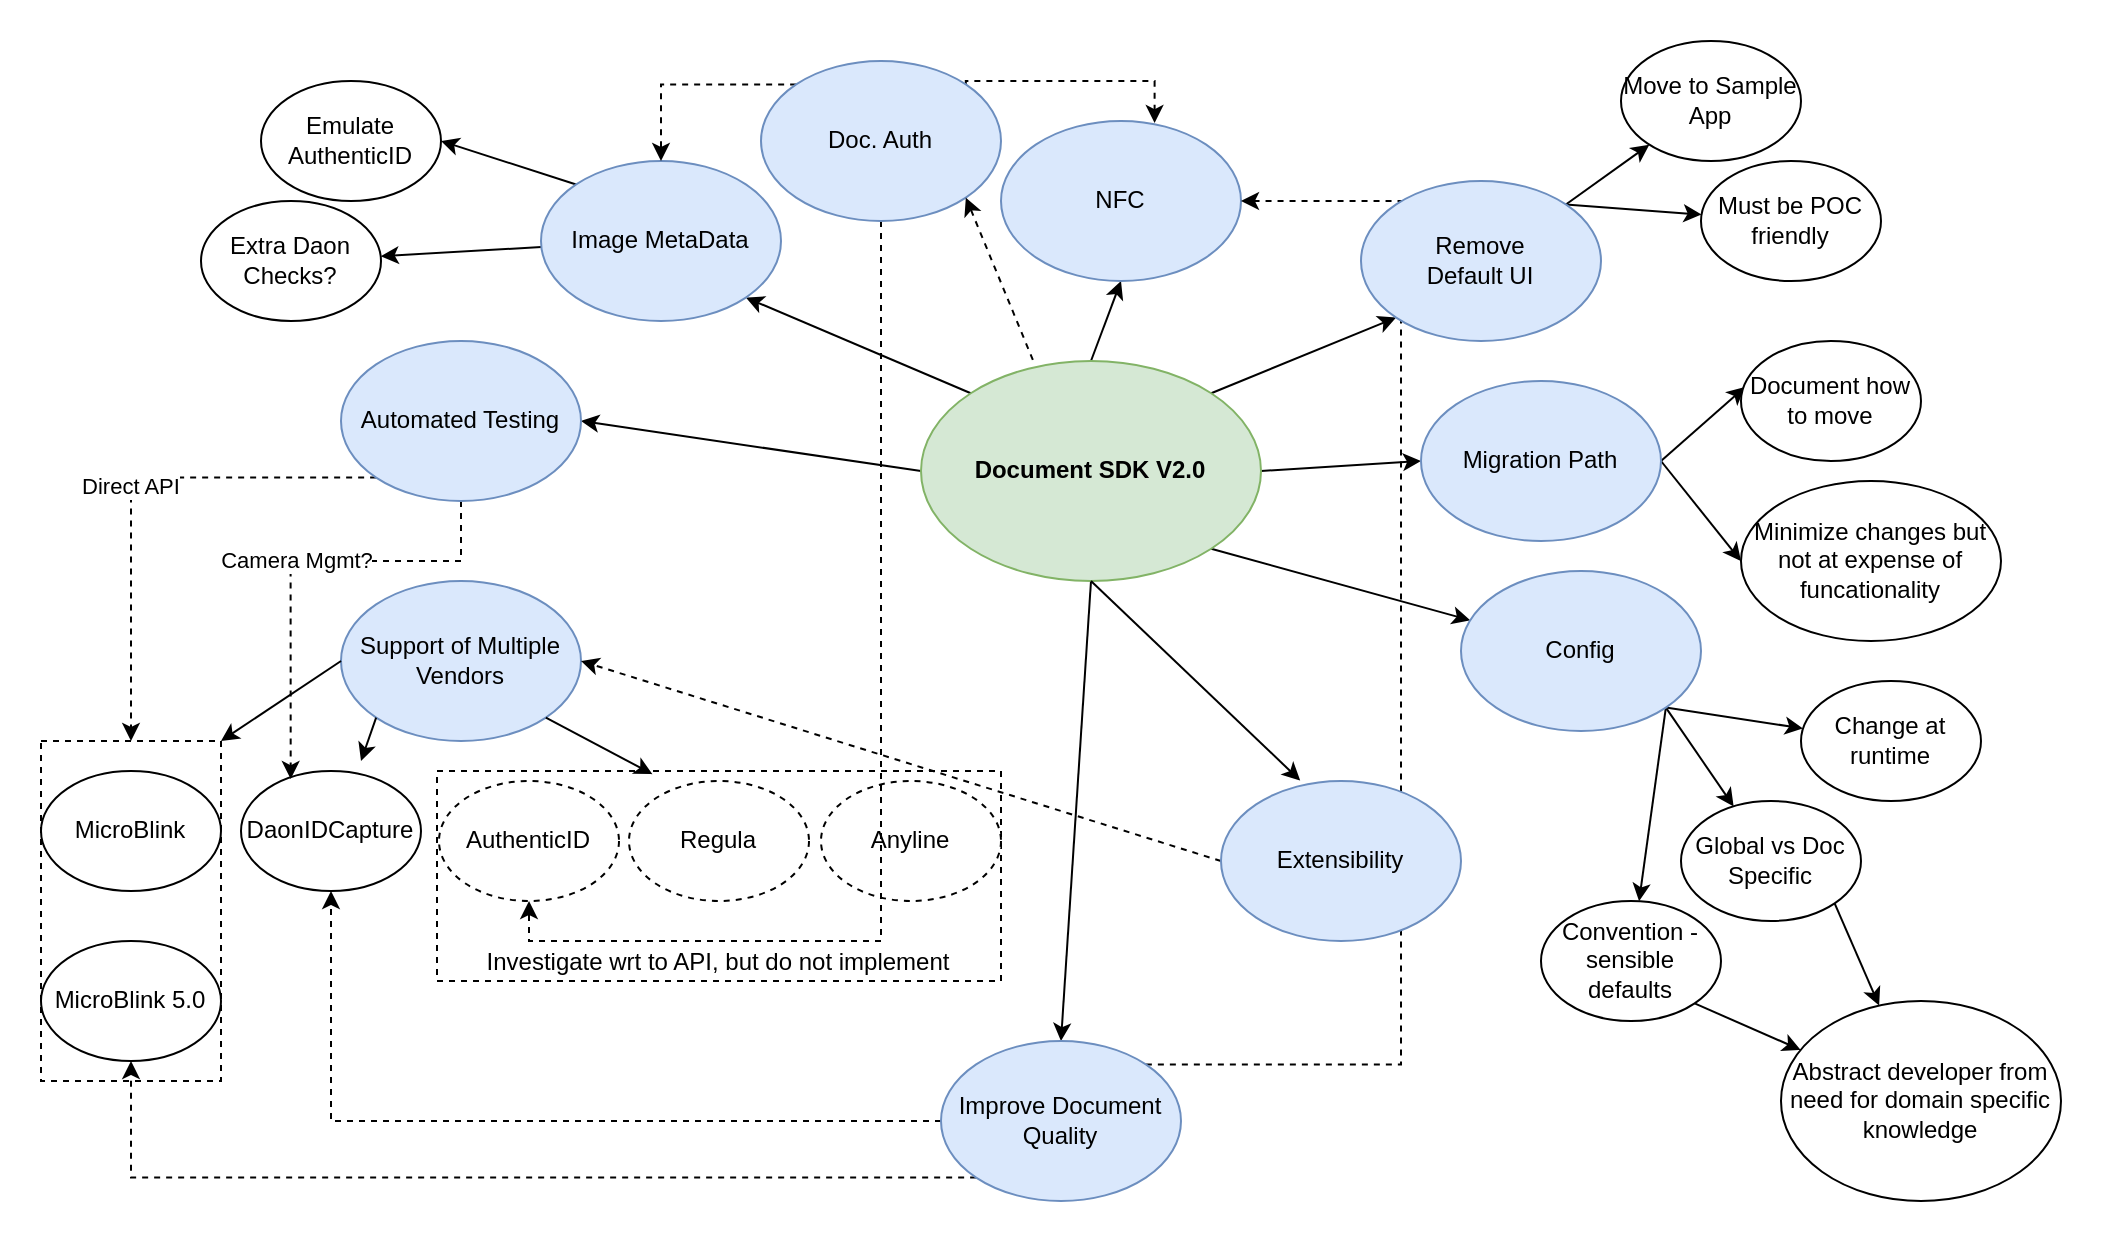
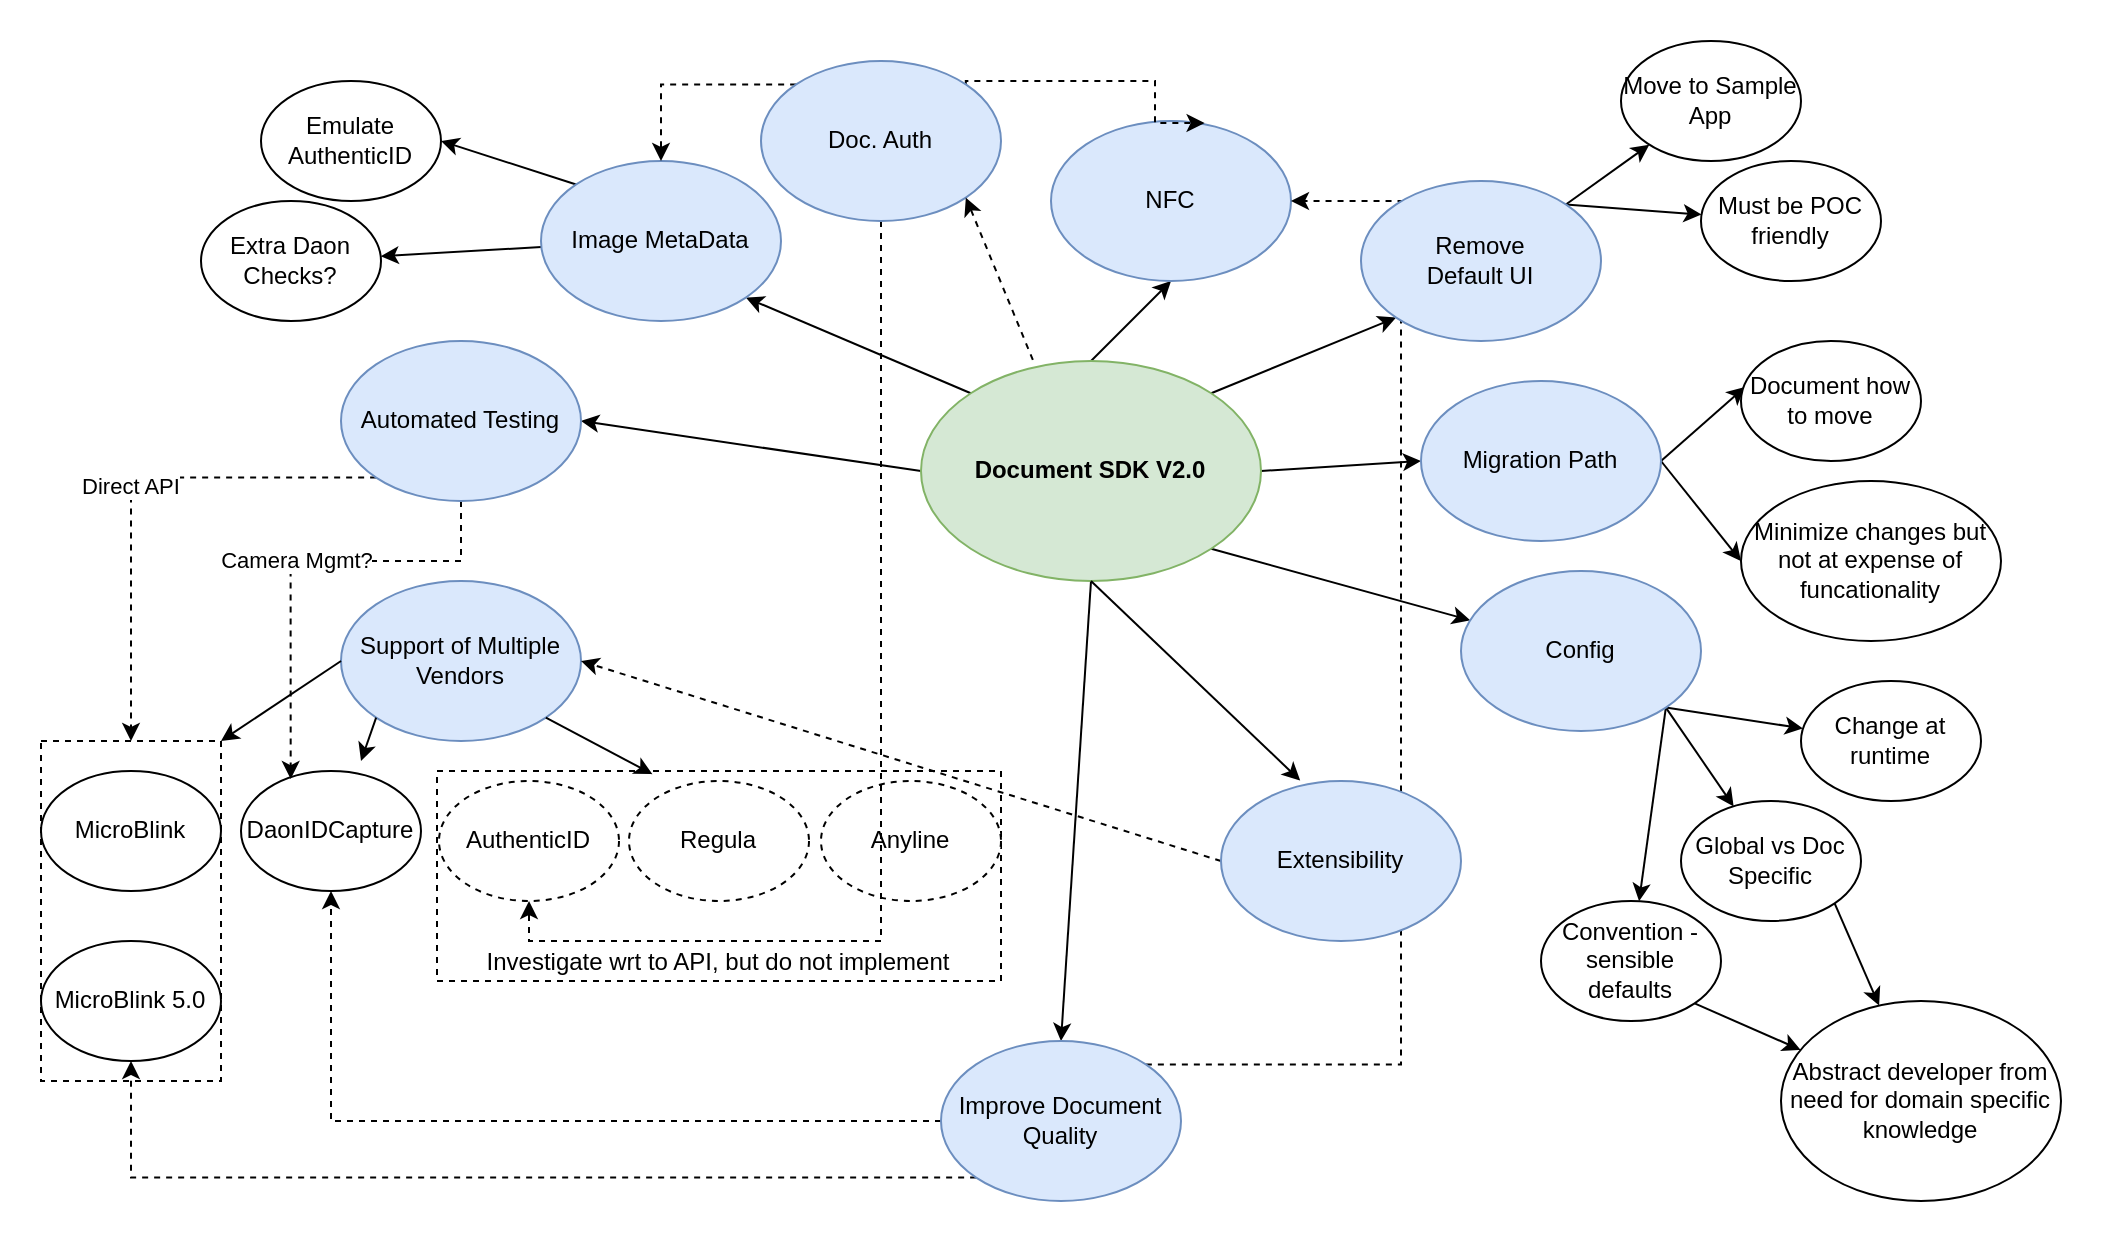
(1121, 201) -> (1171, 201)
